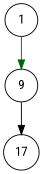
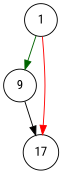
none -> (45, 81)
